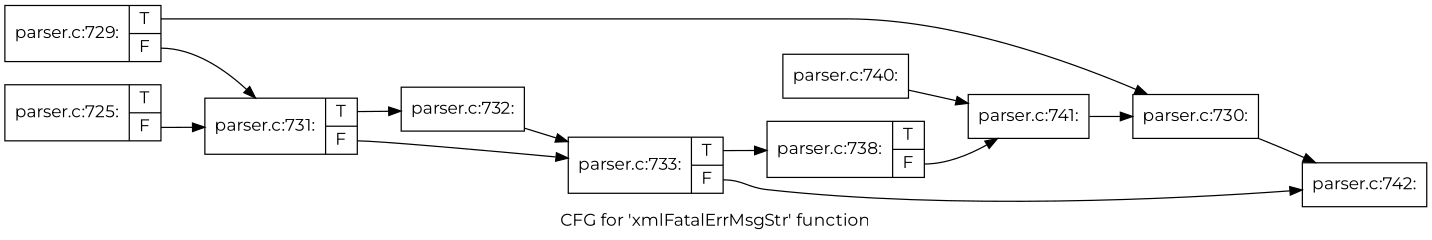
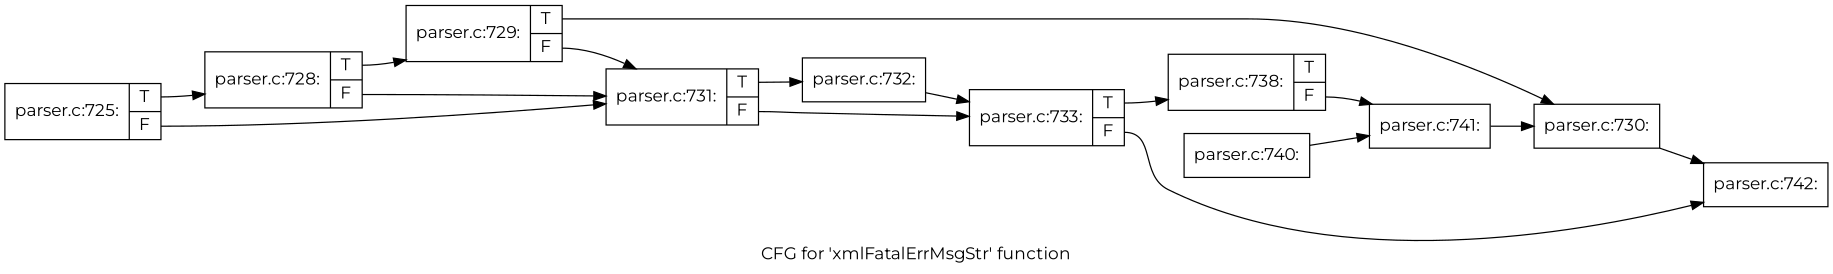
none -> (284, 80)
